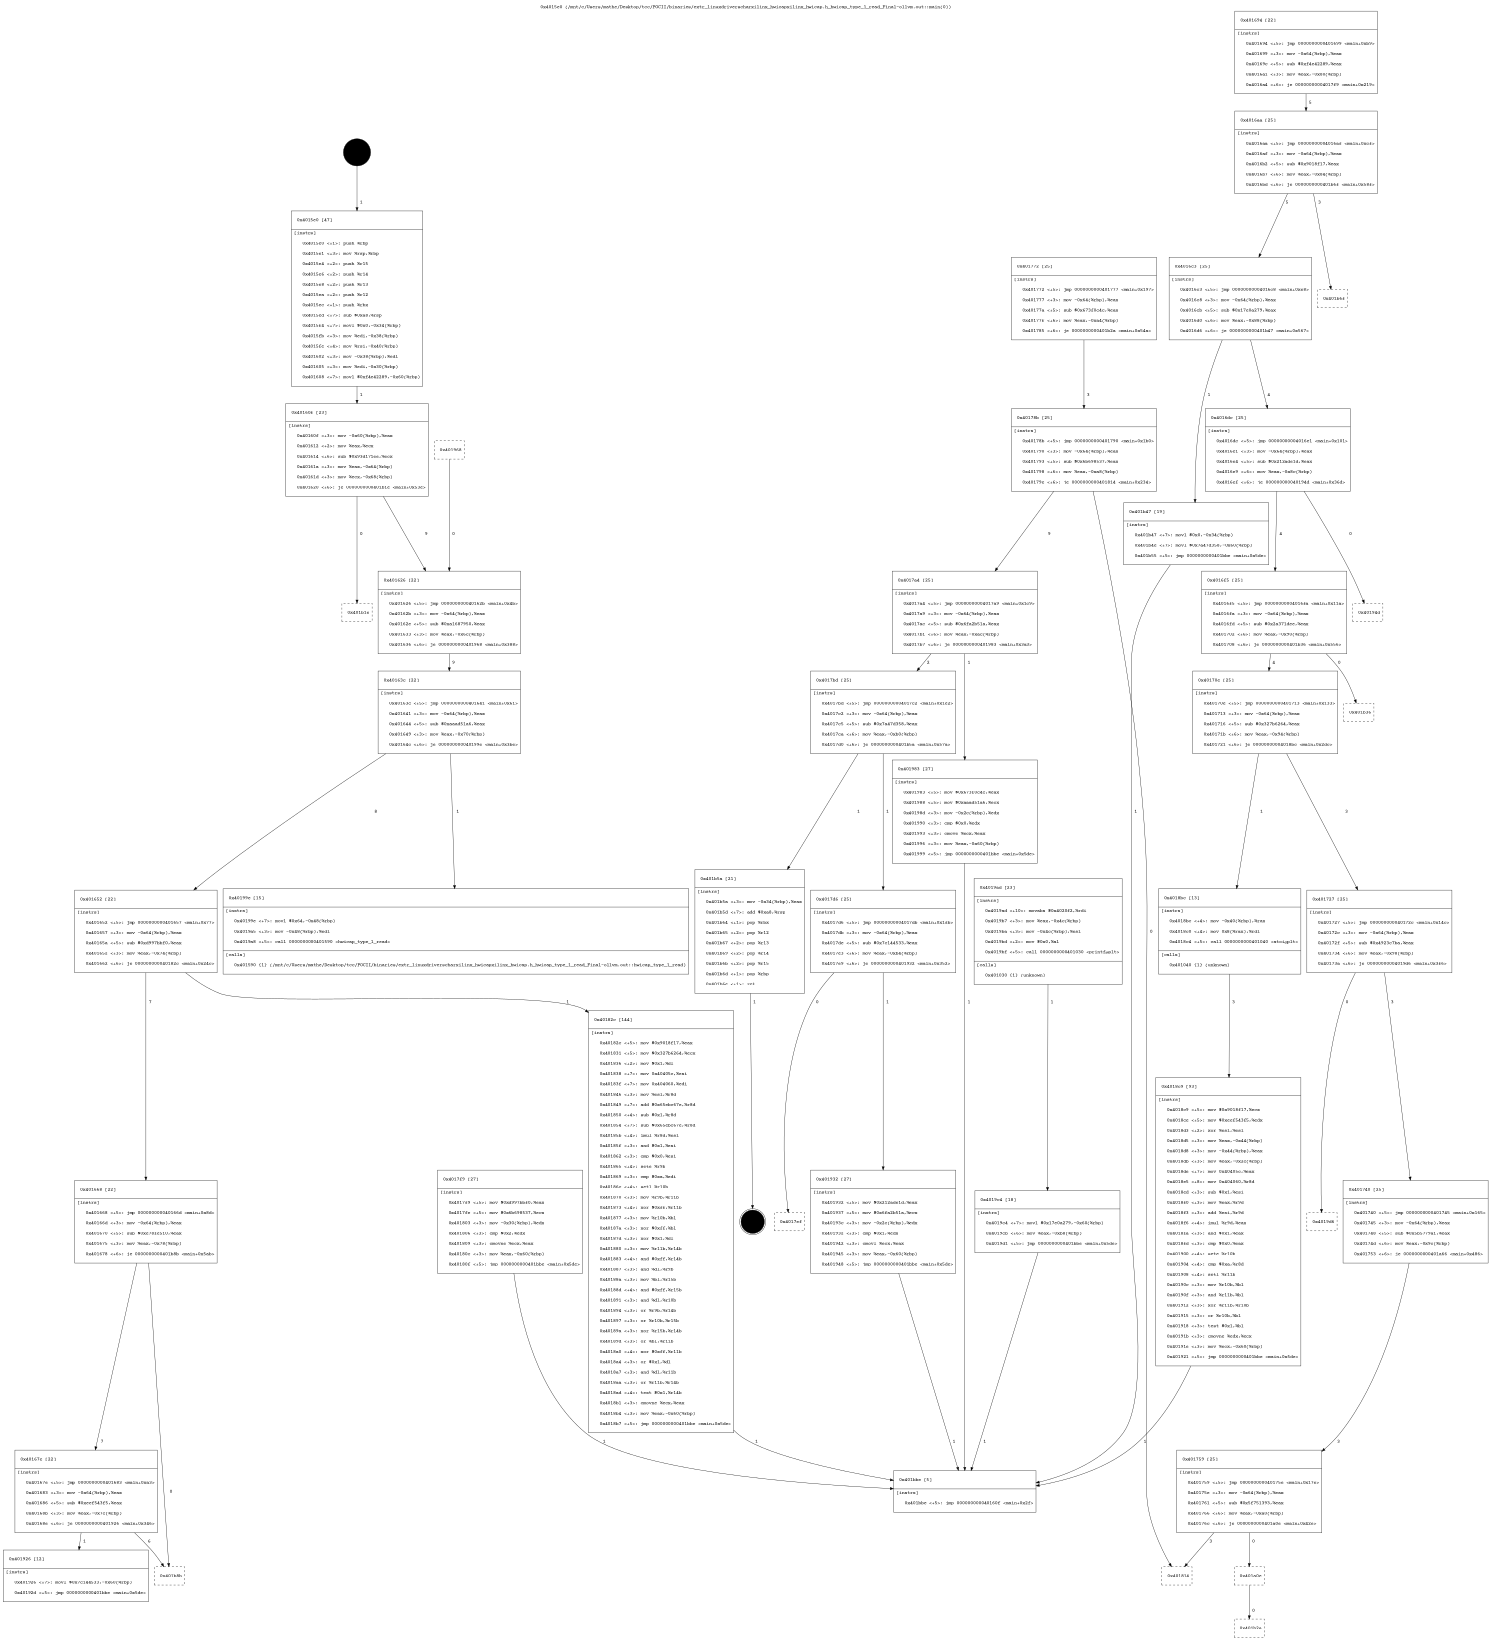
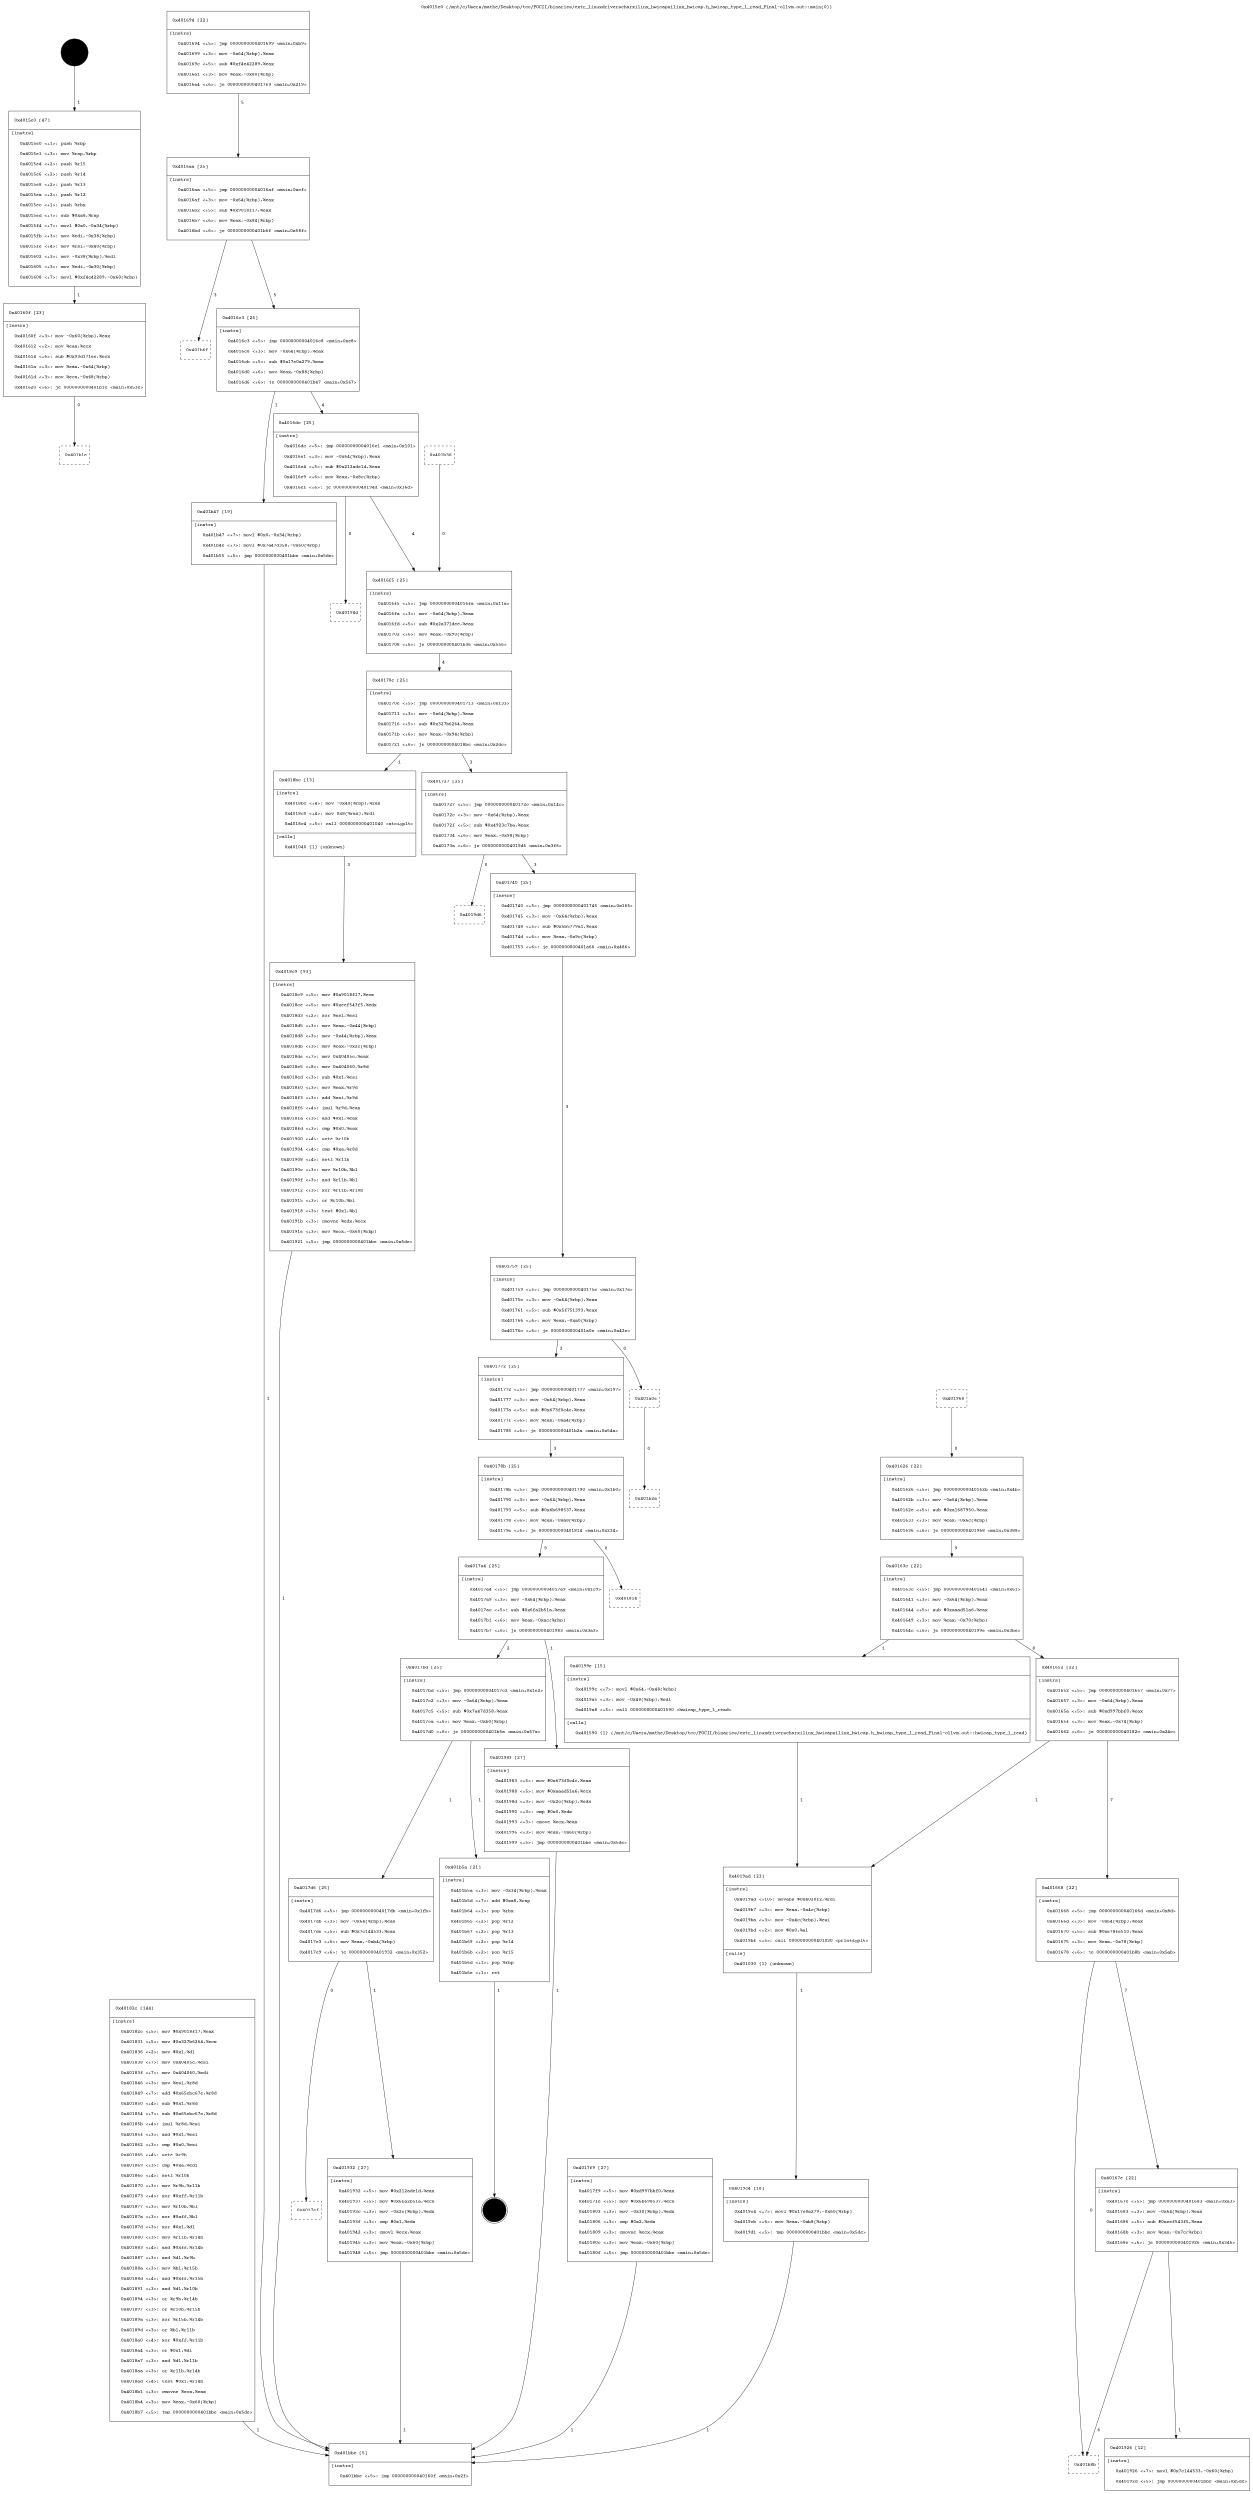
(404, 532) -> none
(1344, 675) -> (439, 516)
(383, 999) -> (962, 1803)
(1200, 1548) -> (557, 1347)
none -> (797, 1803)
